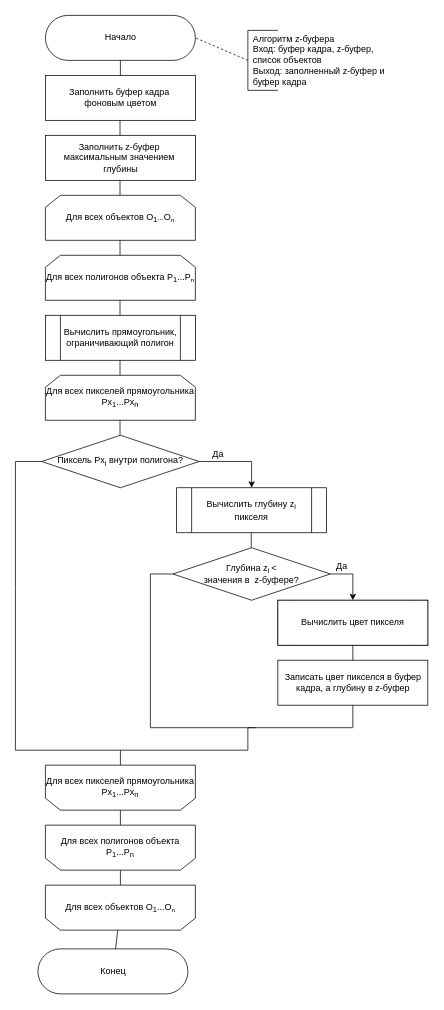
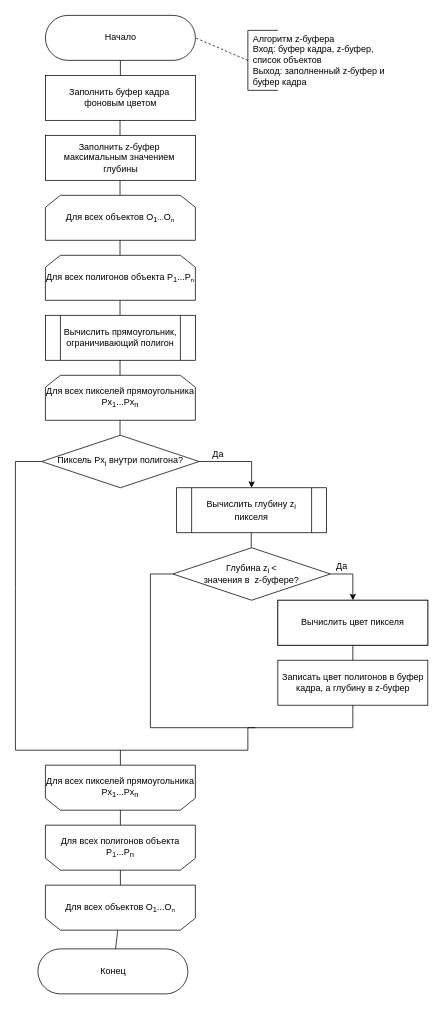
(353, 683) -> (353, 683)
